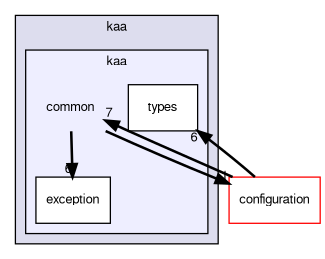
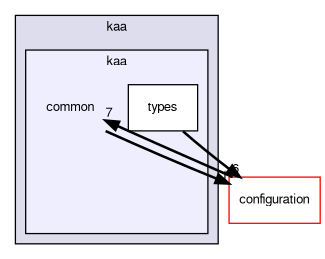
(232, 158) -> (200, 146)
(73, 200) -> none
